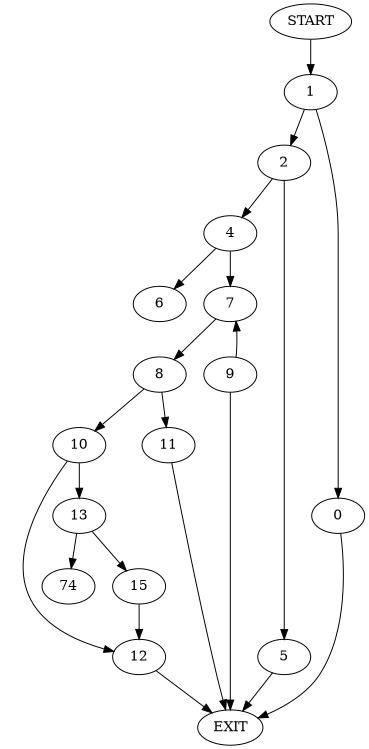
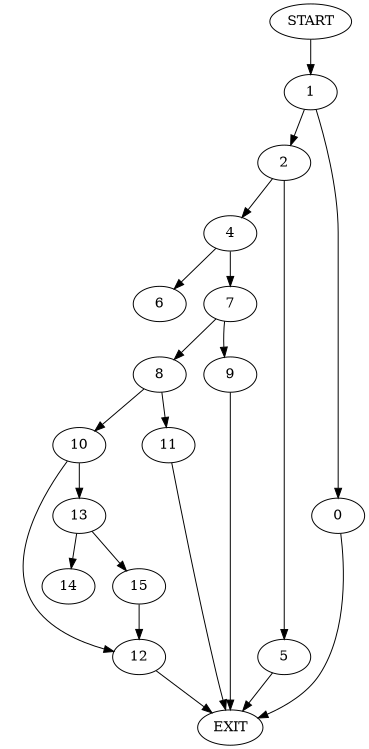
(237, 344) -> (224, 334)
(69, 586) -> (69, 586)
